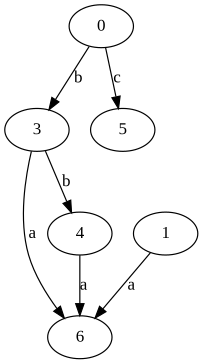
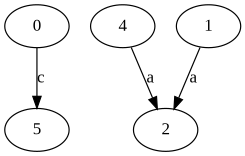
(37, 130) -> none
(80, 337) -> (166, 130)
